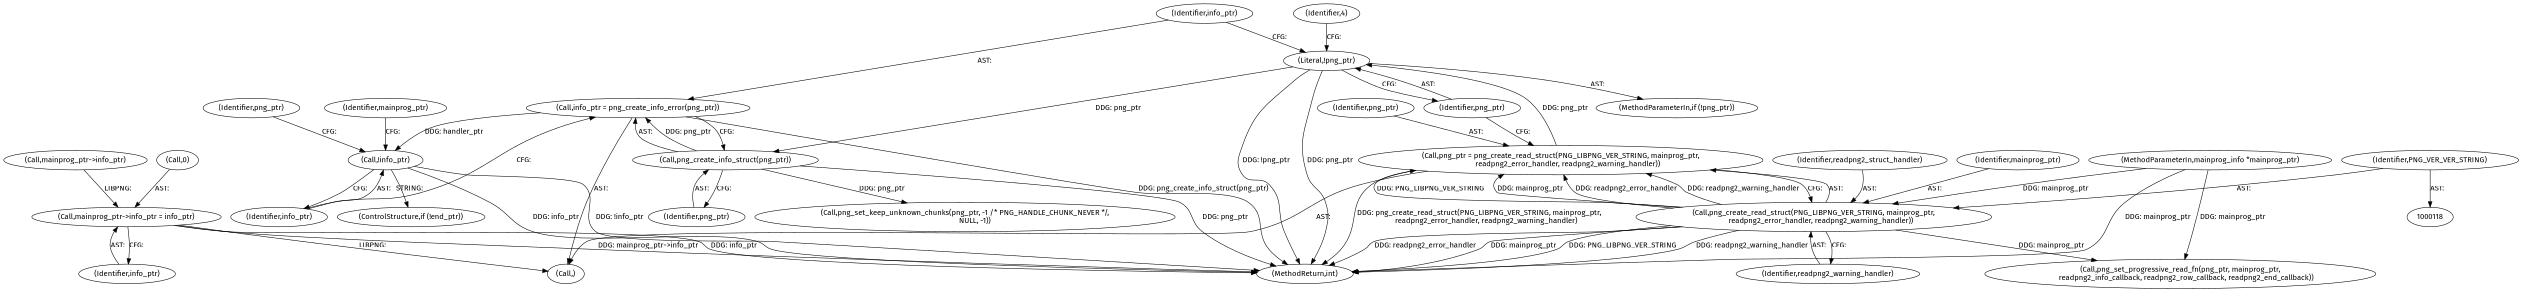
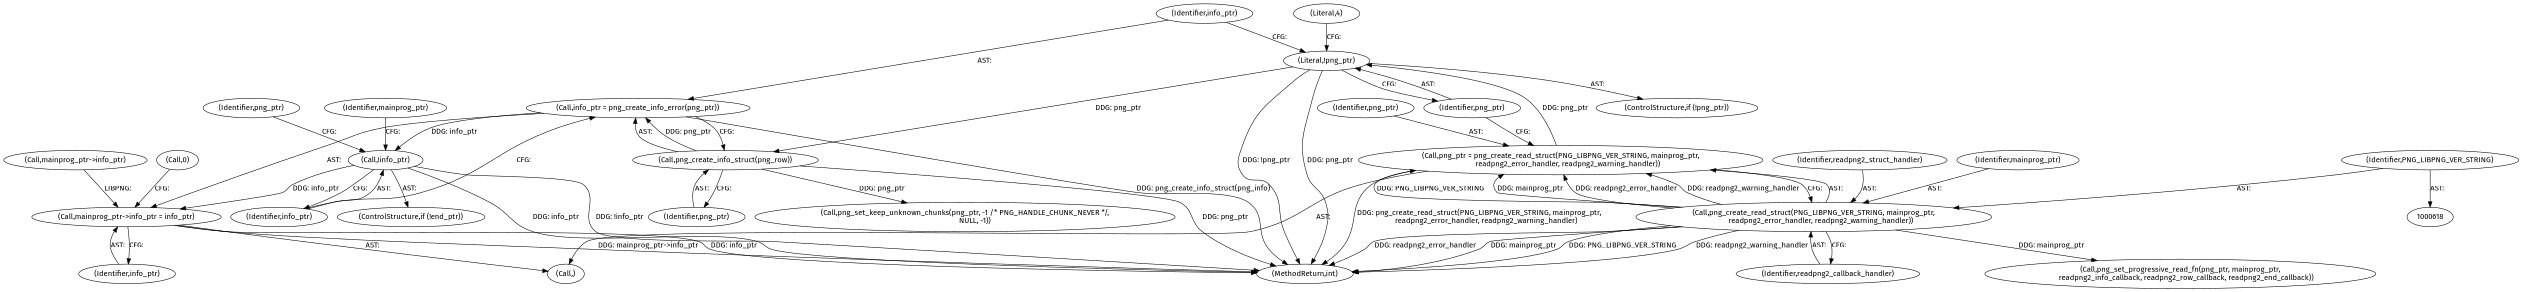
(1327, 14) -> (1327, 14)
(1677, 108) -> (1677, 108)
(454, 132) -> (454, 132)
(726, 160) -> (726, 160)
(2210, 160) -> none
(2430, 160) -> (2430, 160)
(594, 186) -> (346, 139)
(163, 189) -> (163, 189)
(411, 189) -> (411, 189)
(1204, 189) -> (1204, 189)
none -> (272, 195)
(2430, 217) -> (2430, 217)
(374, 245) -> (374, 245)
(1828, 274) -> (1828, 274)
